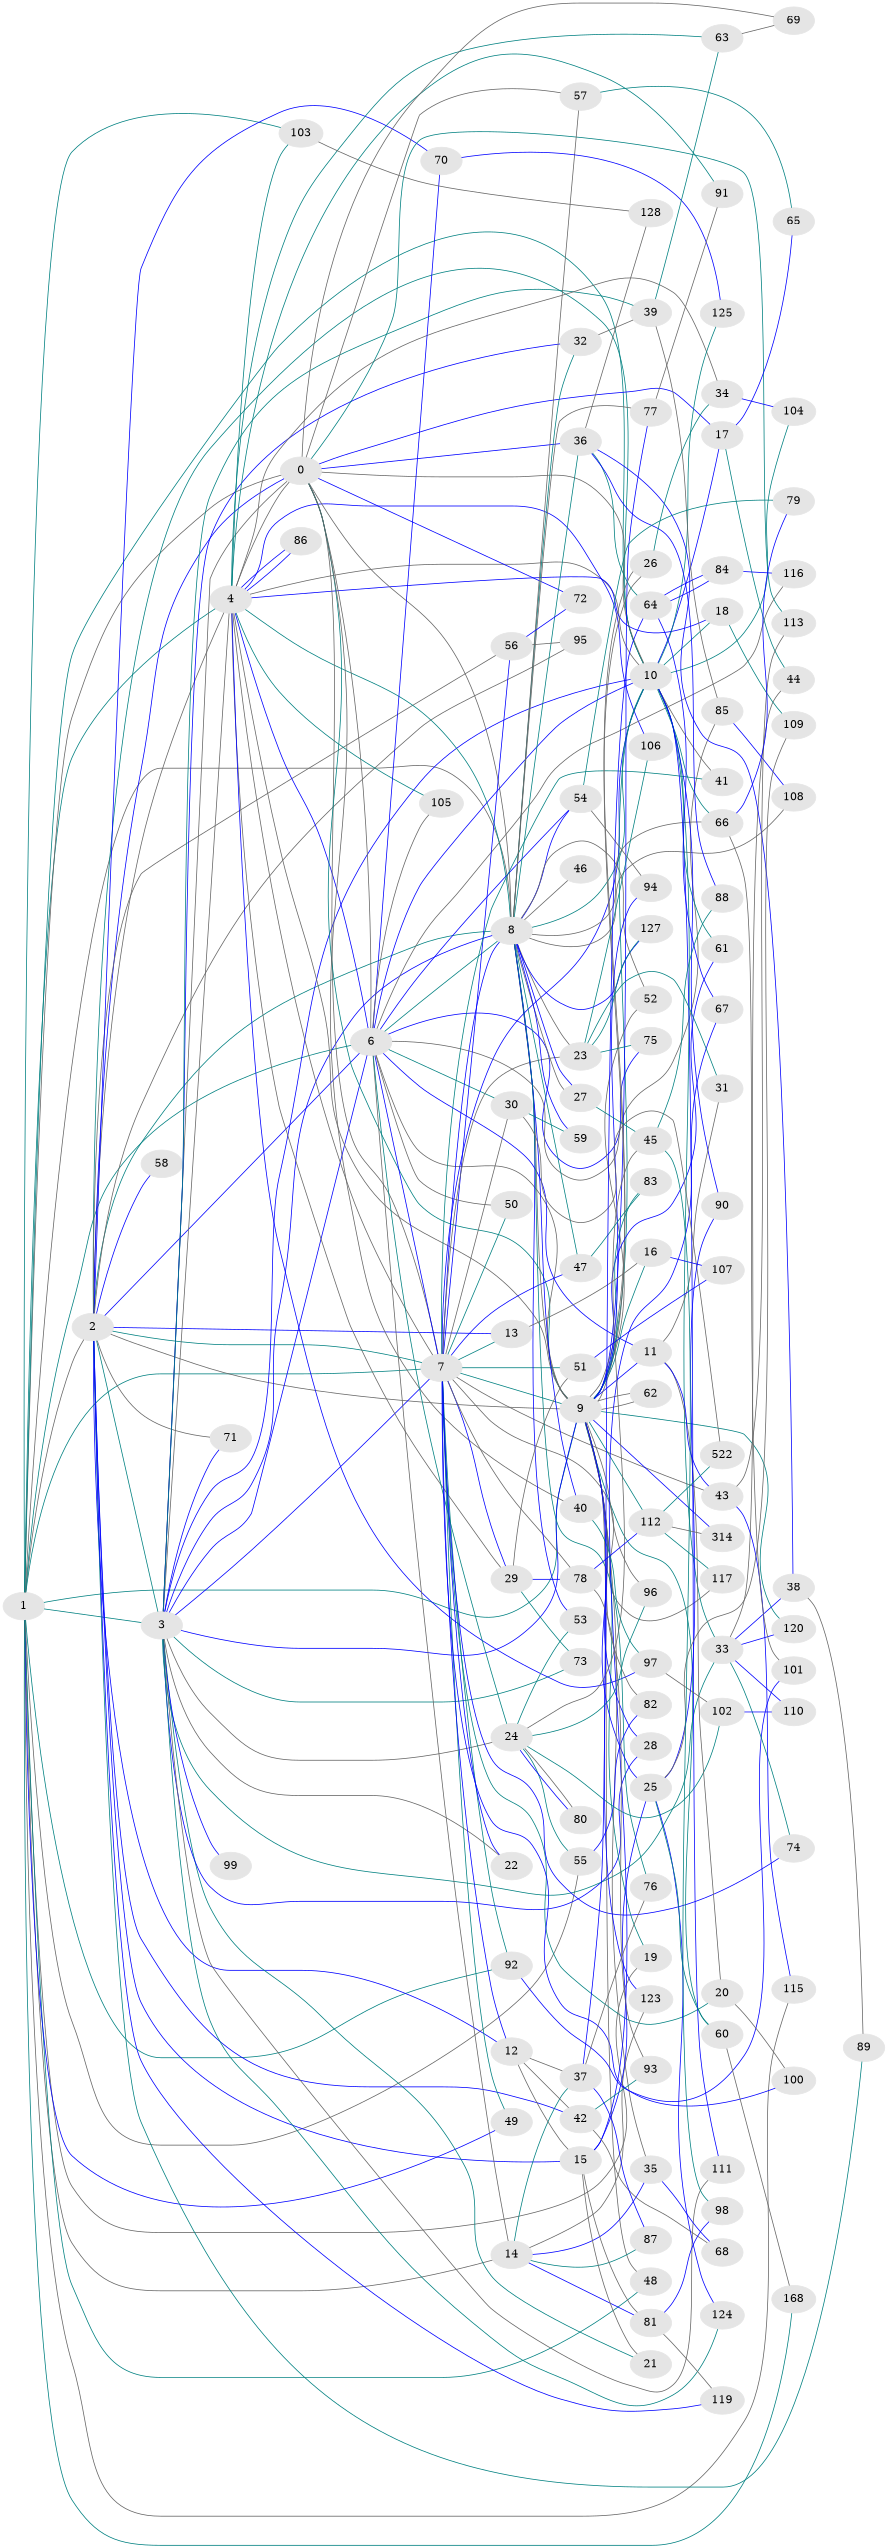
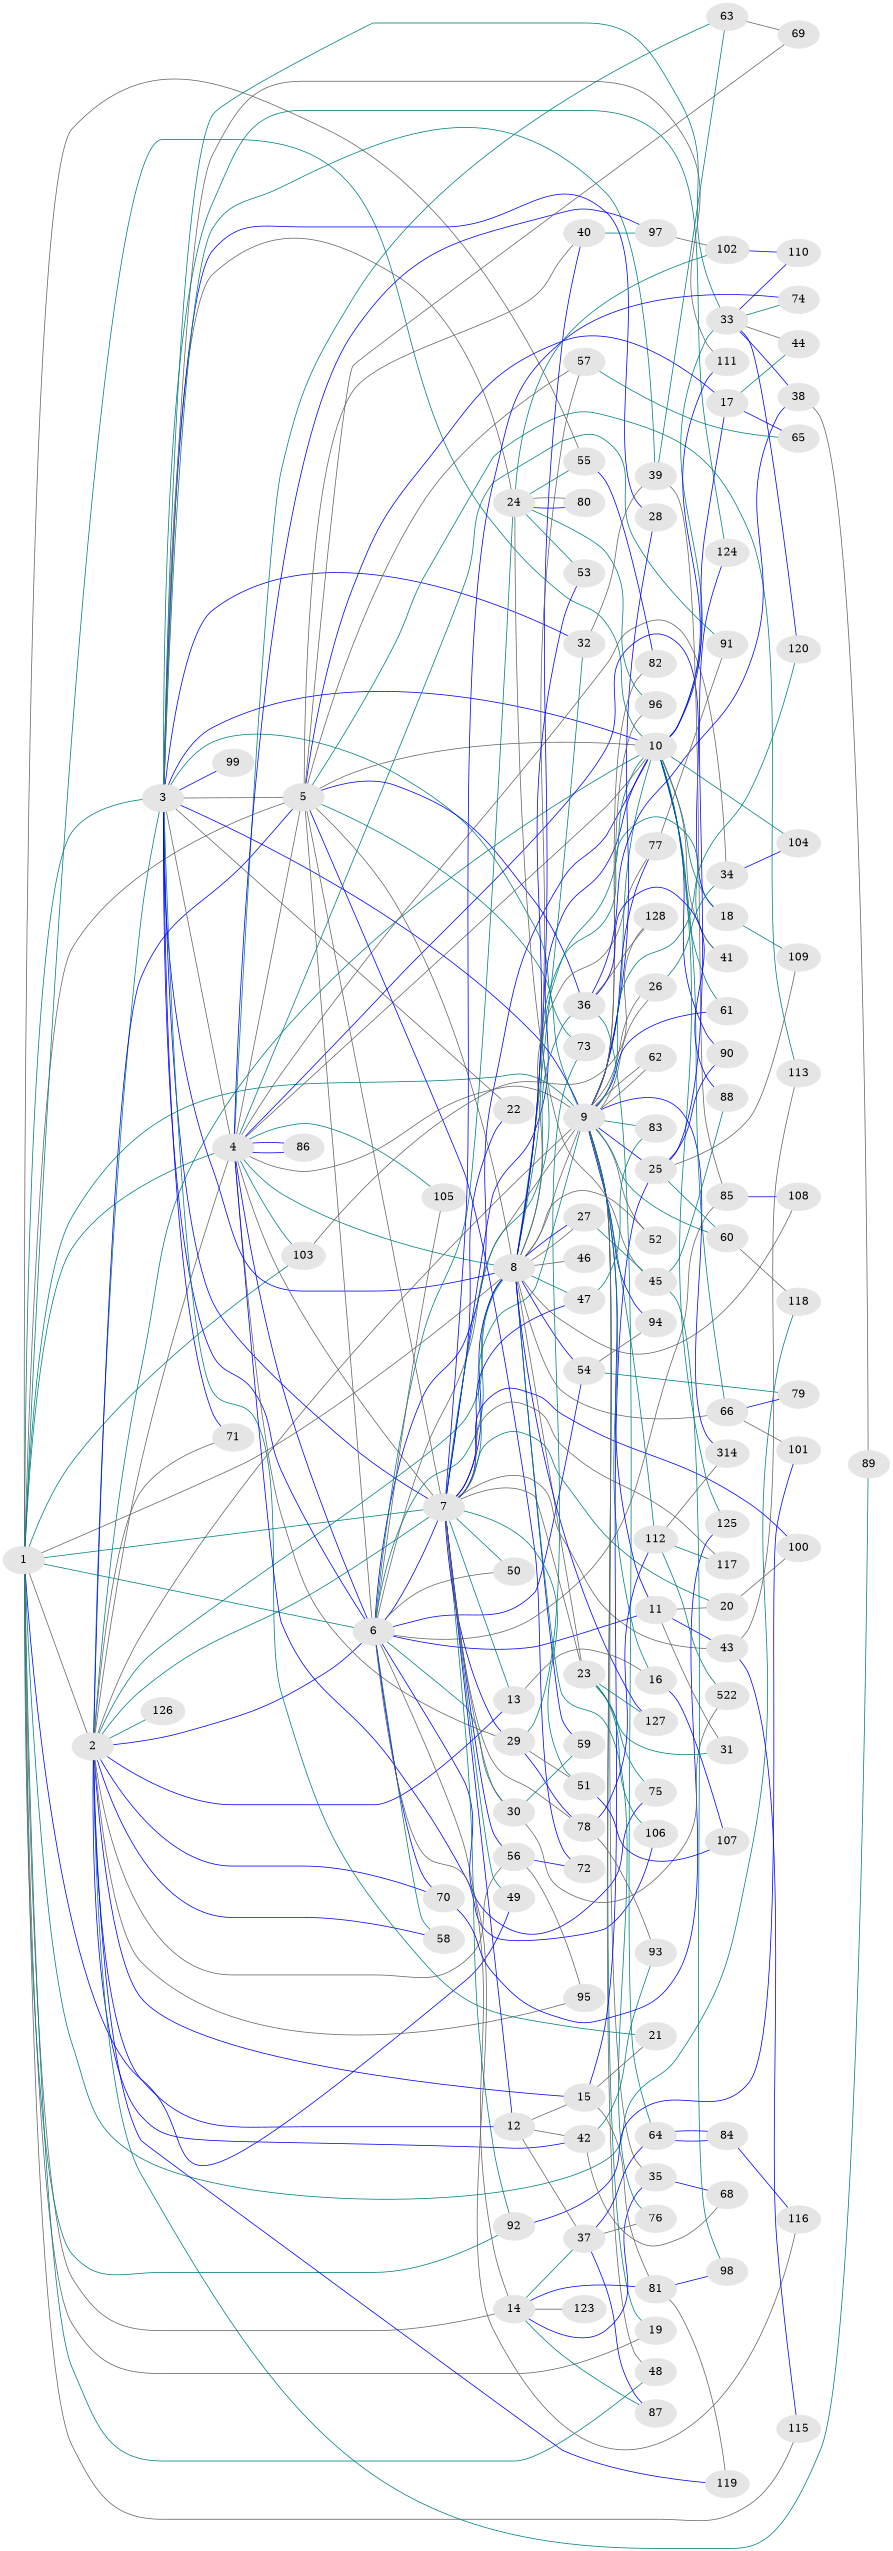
(301, 471) -> (303, 797)
(722, 1010) -> none
(605, 1707) -> none
none -> (163, 1711)
none -> (409, 1854)
(794, 2299) -> (799, 1302)
